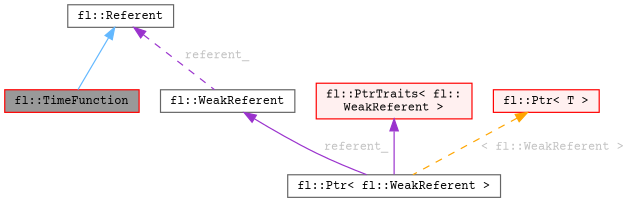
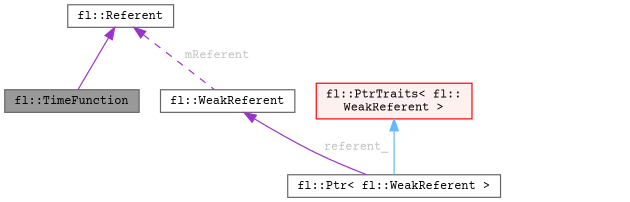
(214, 55) -> (214, 55)
(93, 64) -> (93, 64)
(72, 101) -> (72, 101)
(546, 101) -> none
(394, 153) -> (394, 153)
